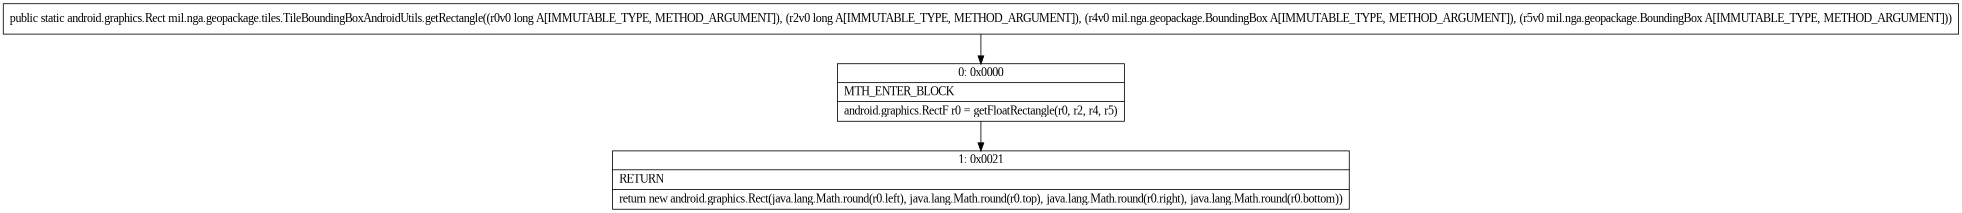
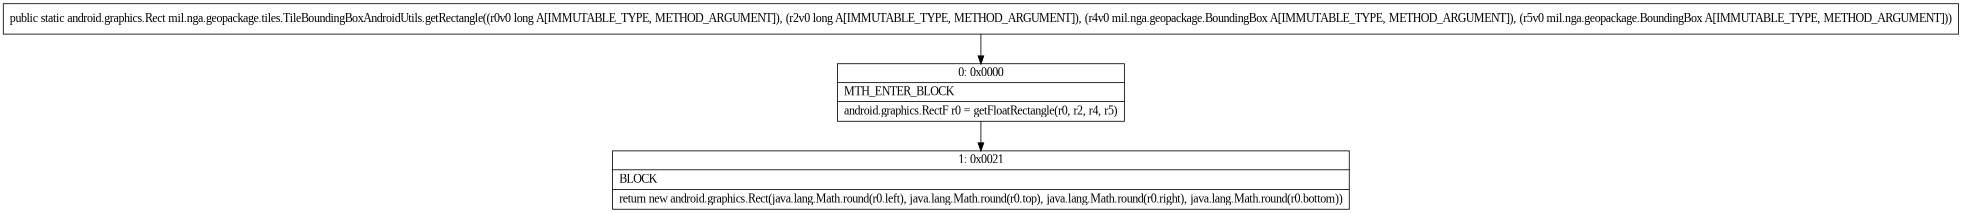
(642, 179) -> (638, 179)
